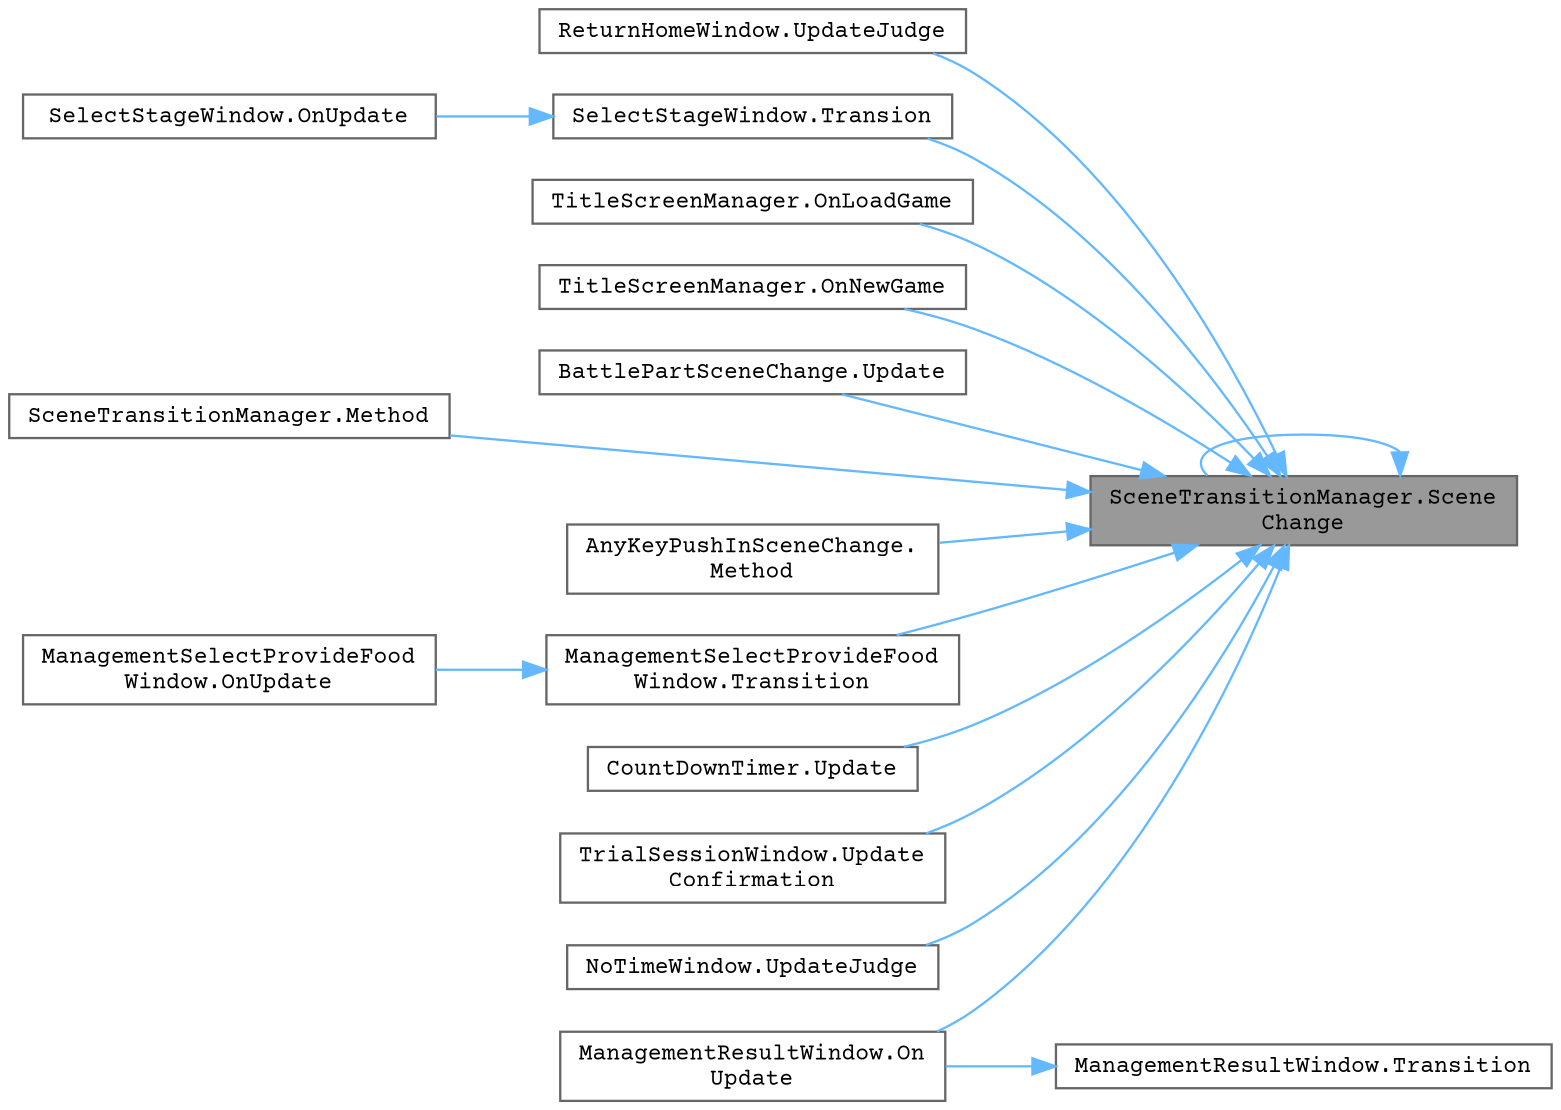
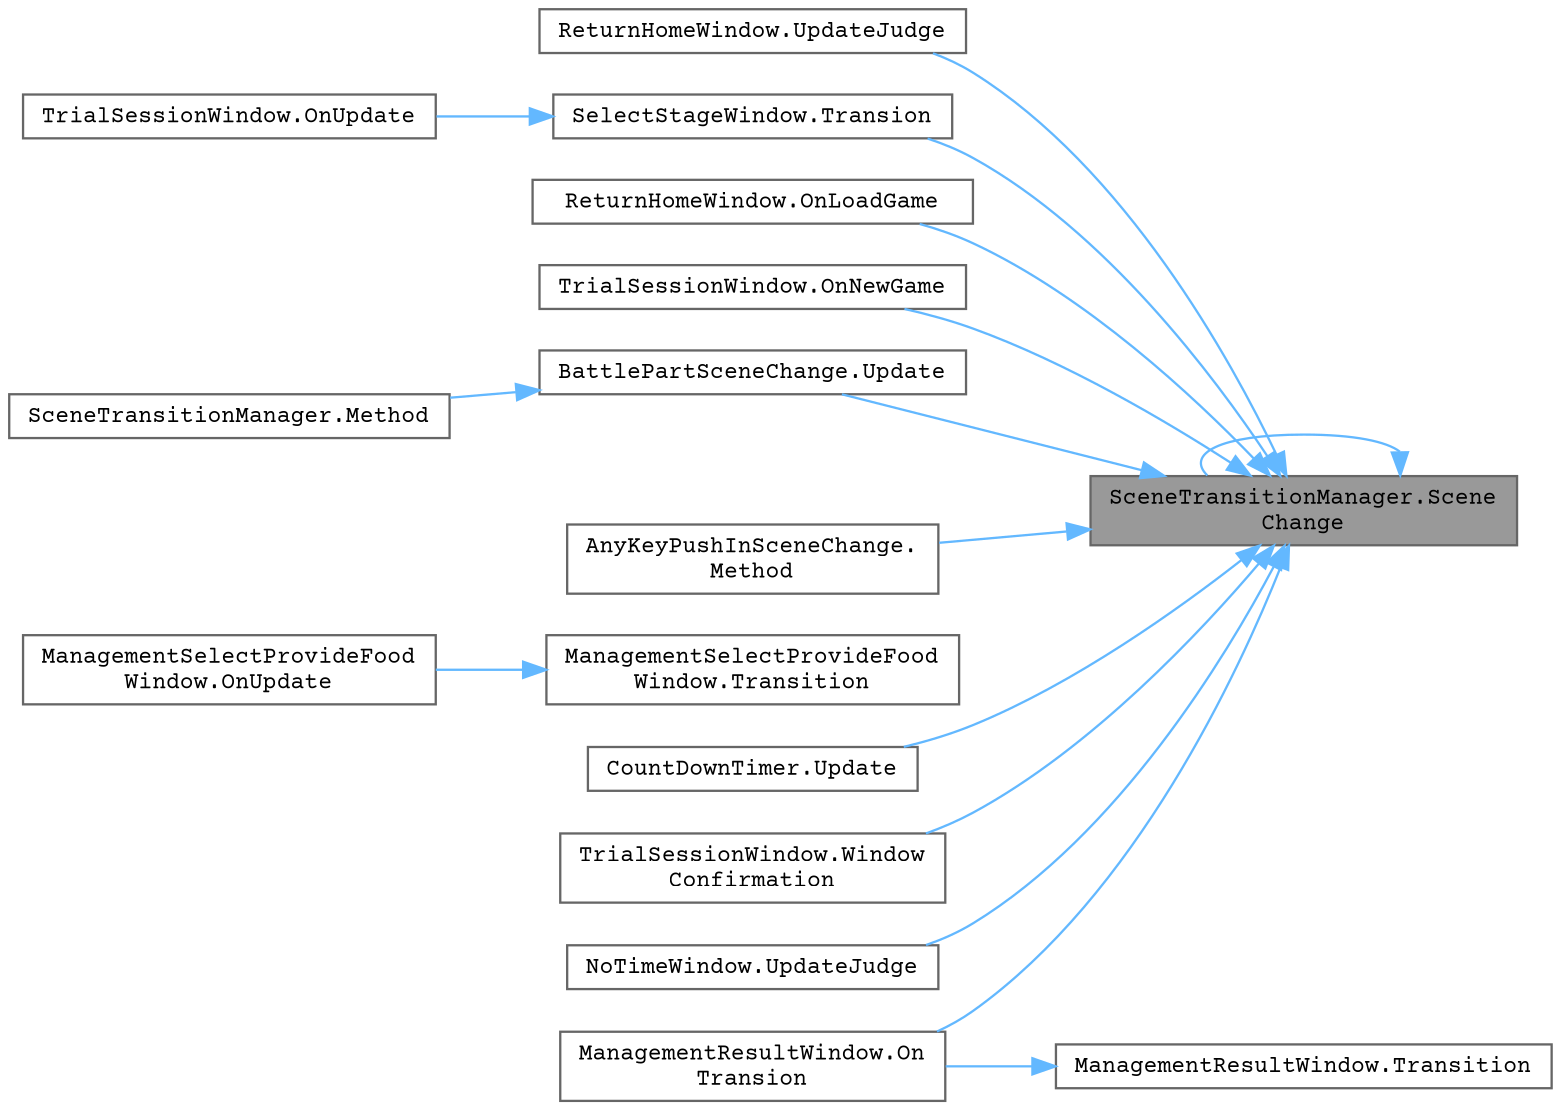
(229, 116) -> (229, 116)
(753, 202) -> (753, 202)
(753, 287) -> (753, 287)
(758, 463) -> (483, 395)
(1036, 596) -> none
(753, 868) -> (753, 868)
(753, 1066) -> (753, 1066)
